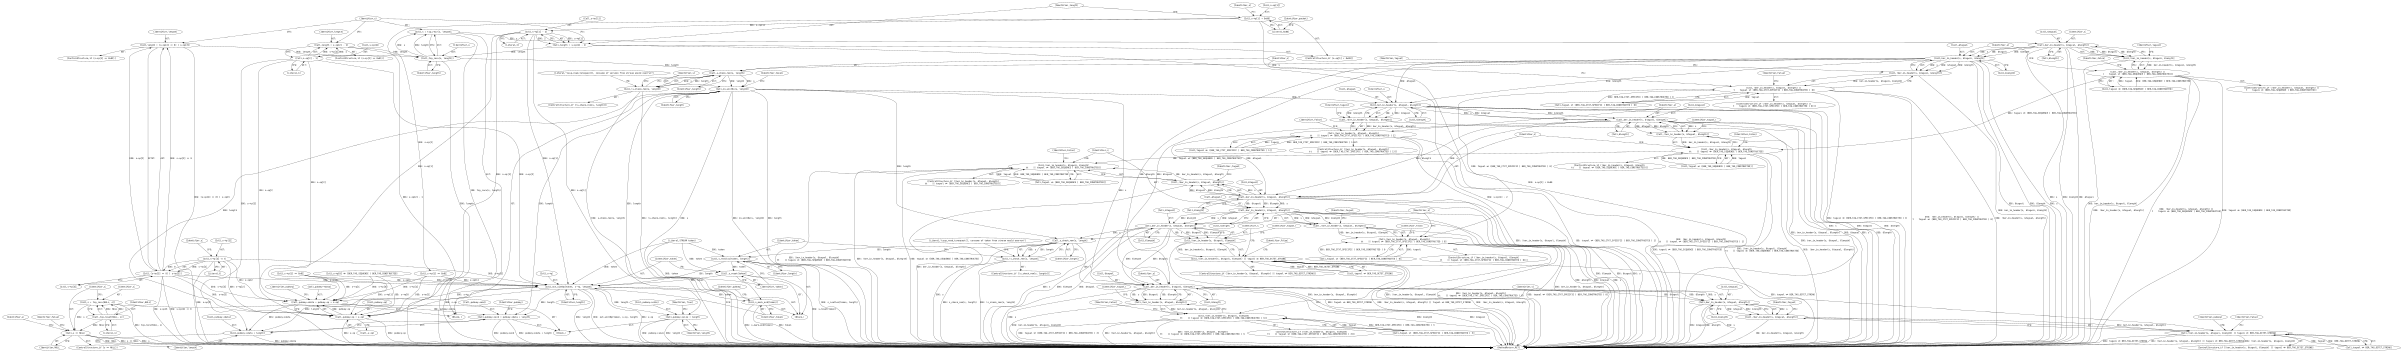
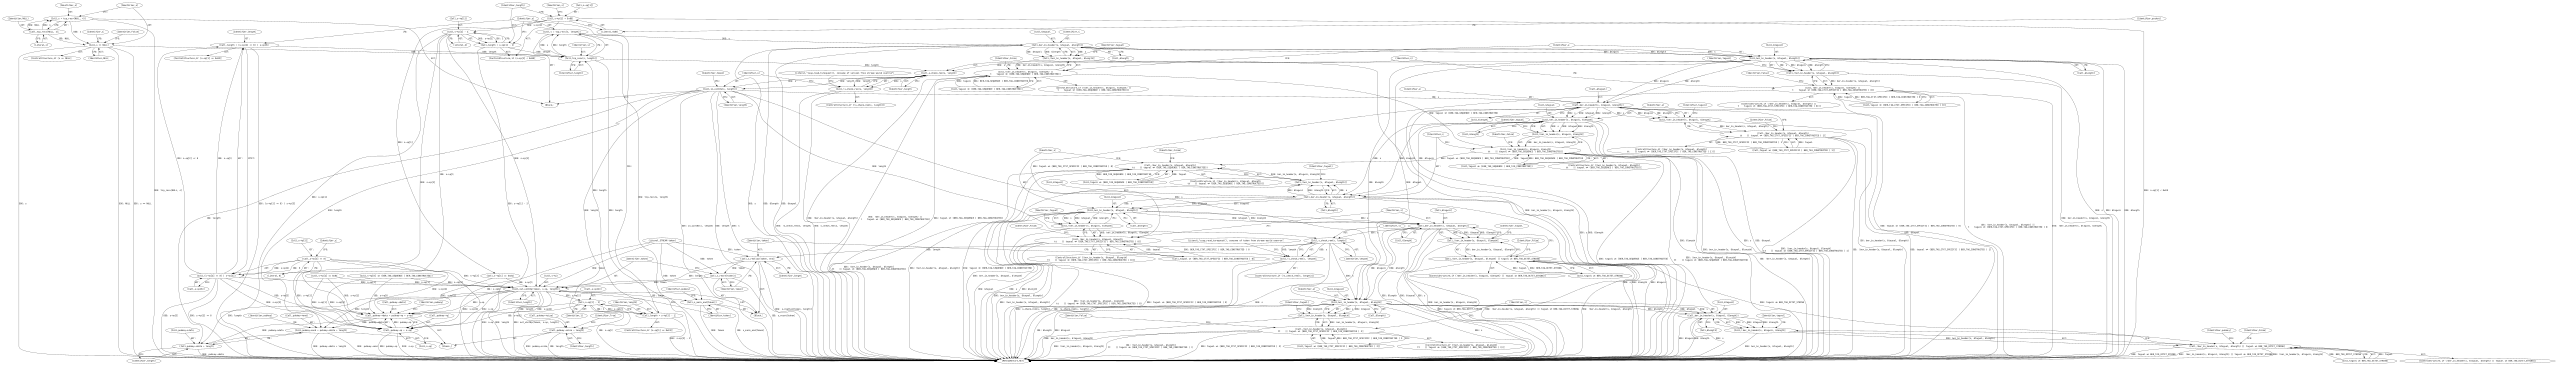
none -> (337, 51)
(294, 73) -> (574, 316)
(479, 128) -> (562, 296)
(731, 259) -> (758, 259)
(403, 303) -> (524, 278)
(108, 317) -> (44, 32)
